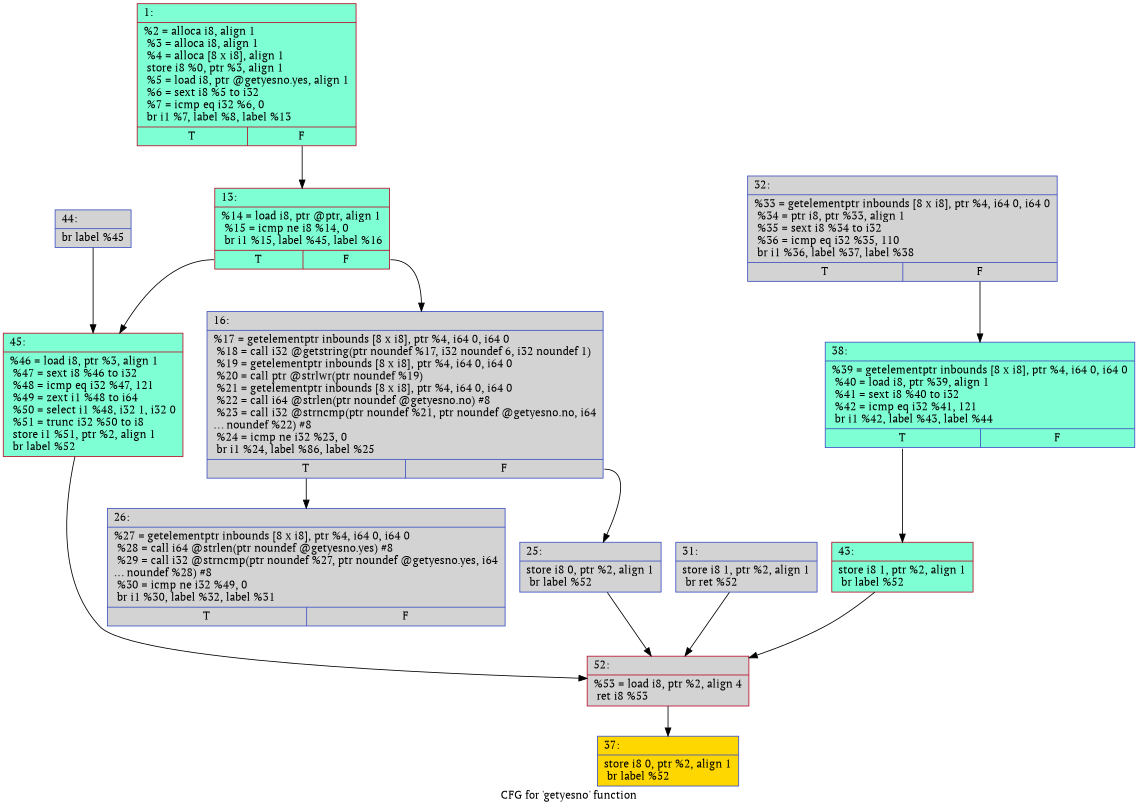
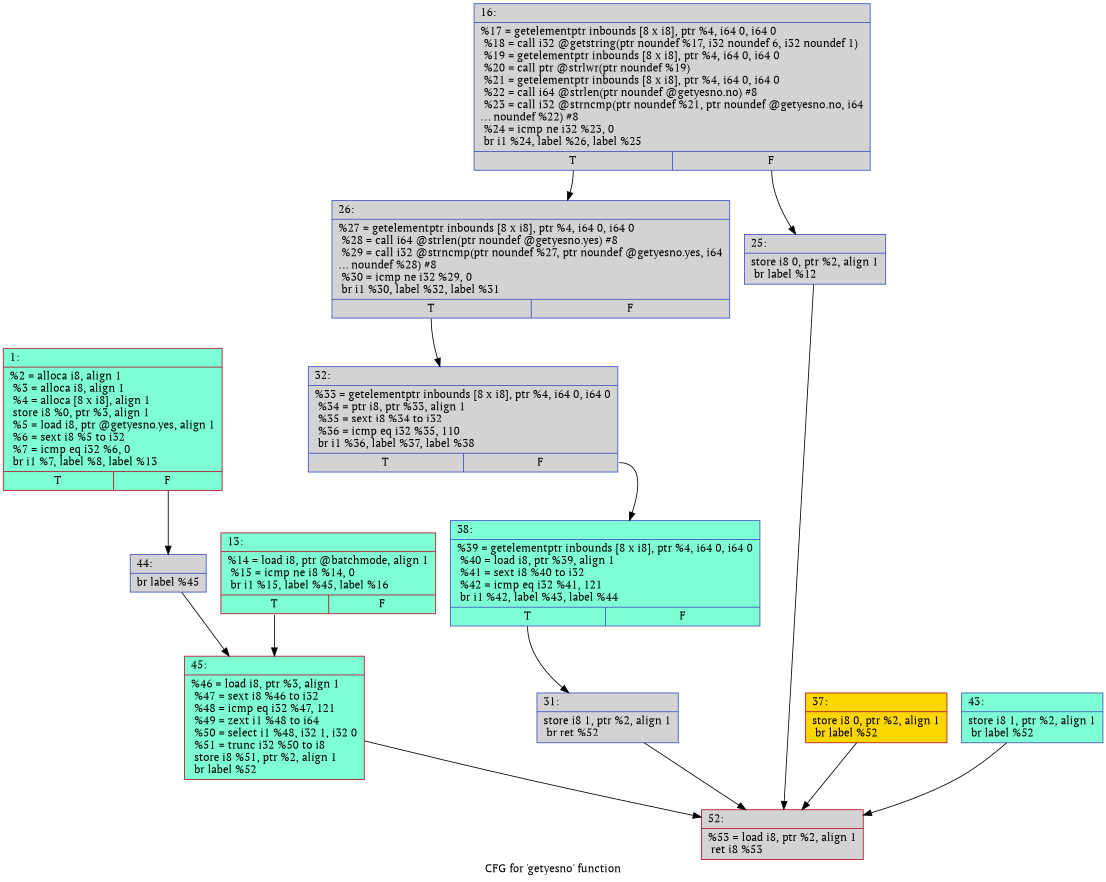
(302, 163) -> (168, 518)
(301, 216) -> (328, 561)
(415, 274) -> none
none -> (433, 339)
(83, 434) -> (264, 757)
(294, 450) -> (561, 142)
(902, 491) -> (538, 661)
(902, 567) -> (1032, 718)
(559, 582) -> (784, 274)
(181, 585) -> (405, 277)
(668, 684) -> (782, 837)
(668, 717) -> (832, 773)
(668, 761) -> (876, 718)
